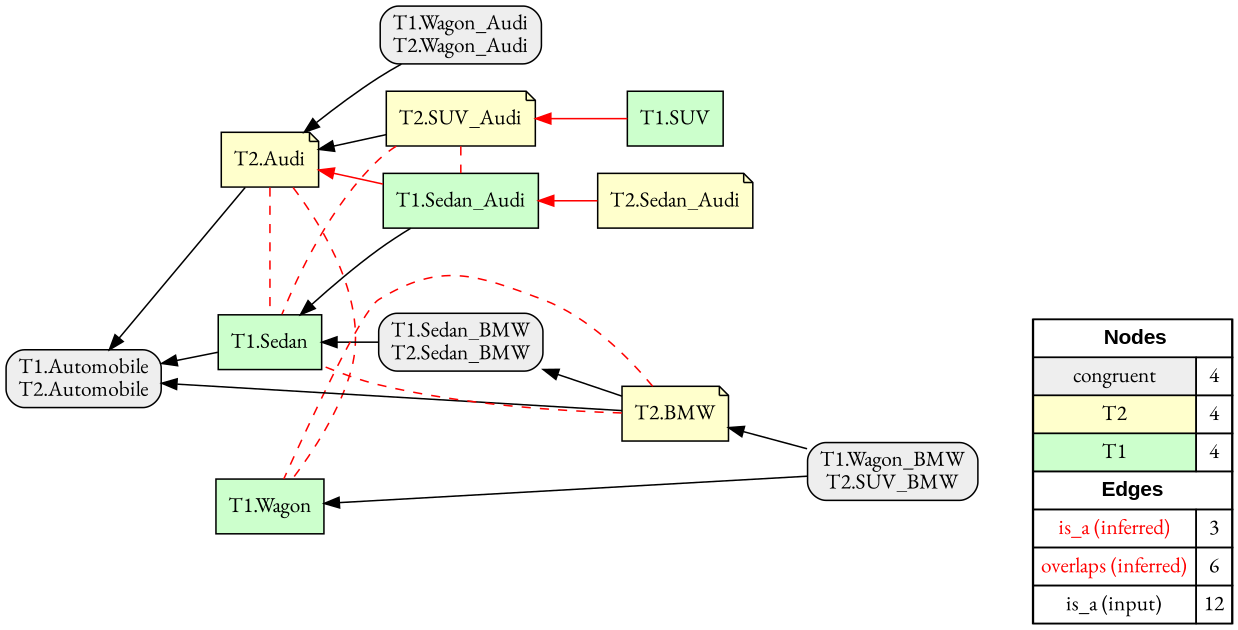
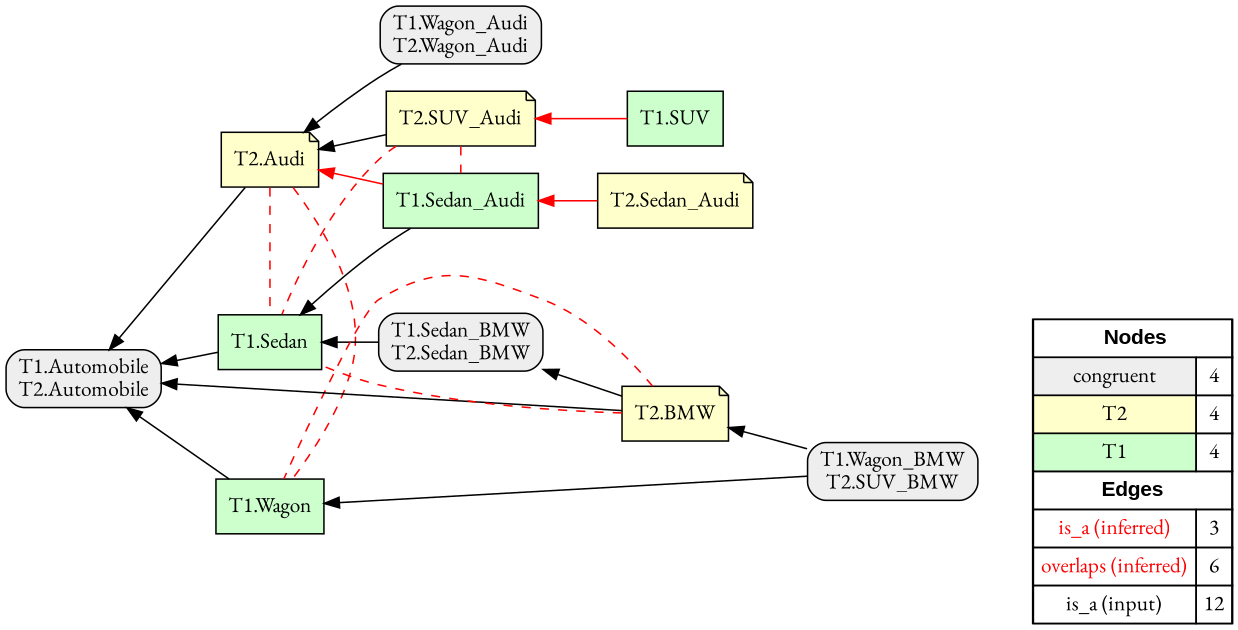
none -> (184, 448)
